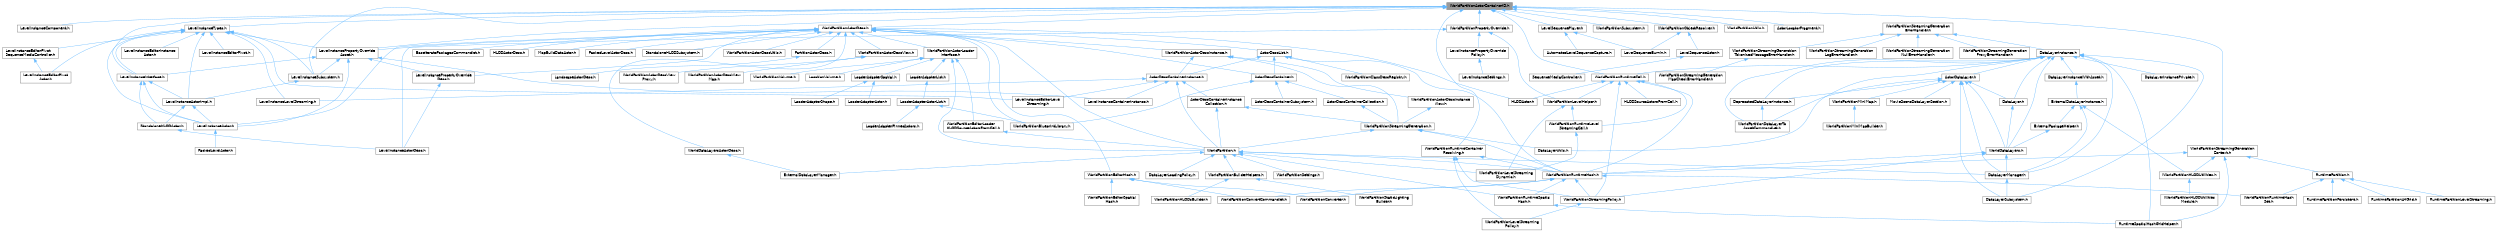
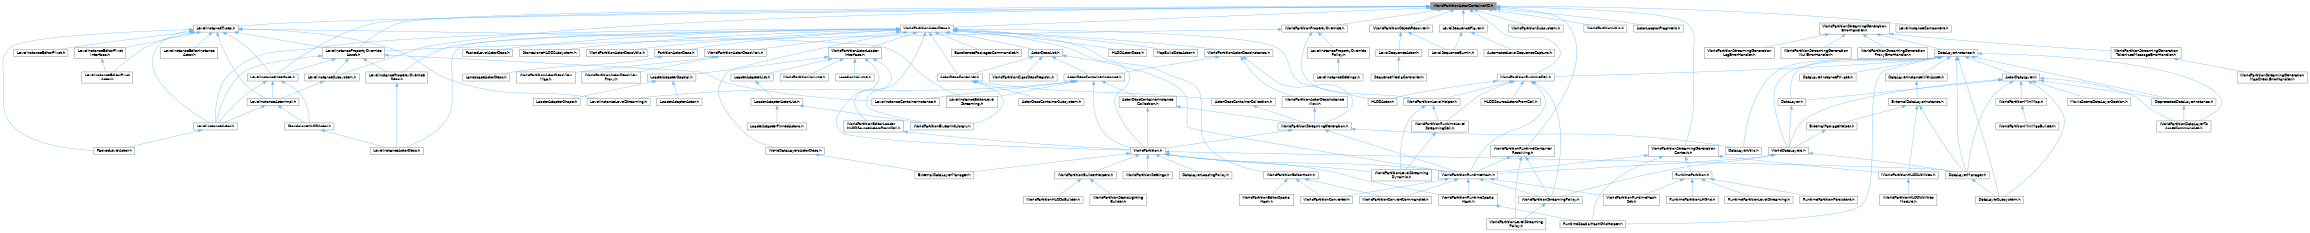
(278, 45) -> (16, 45)
(30, 53) -> (100, 53)
